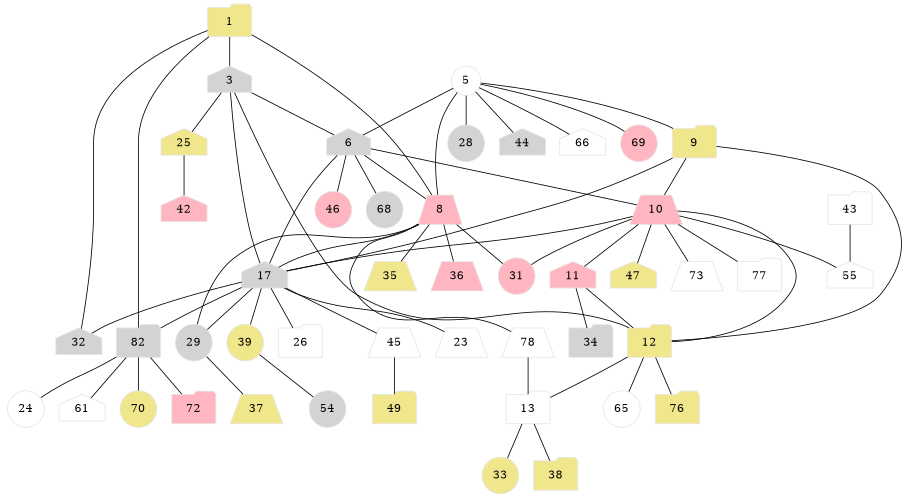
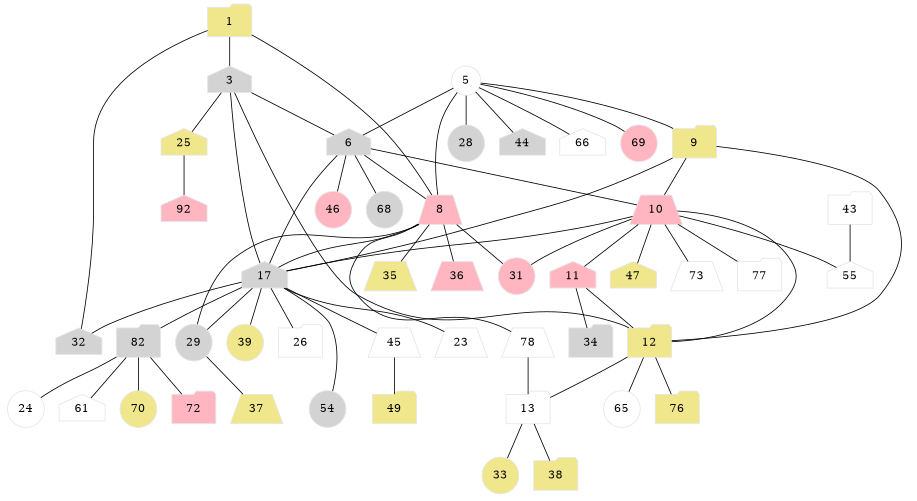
(138, 169) -> none
(184, 210) -> (184, 210)
(286, 376) -> (332, 328)
